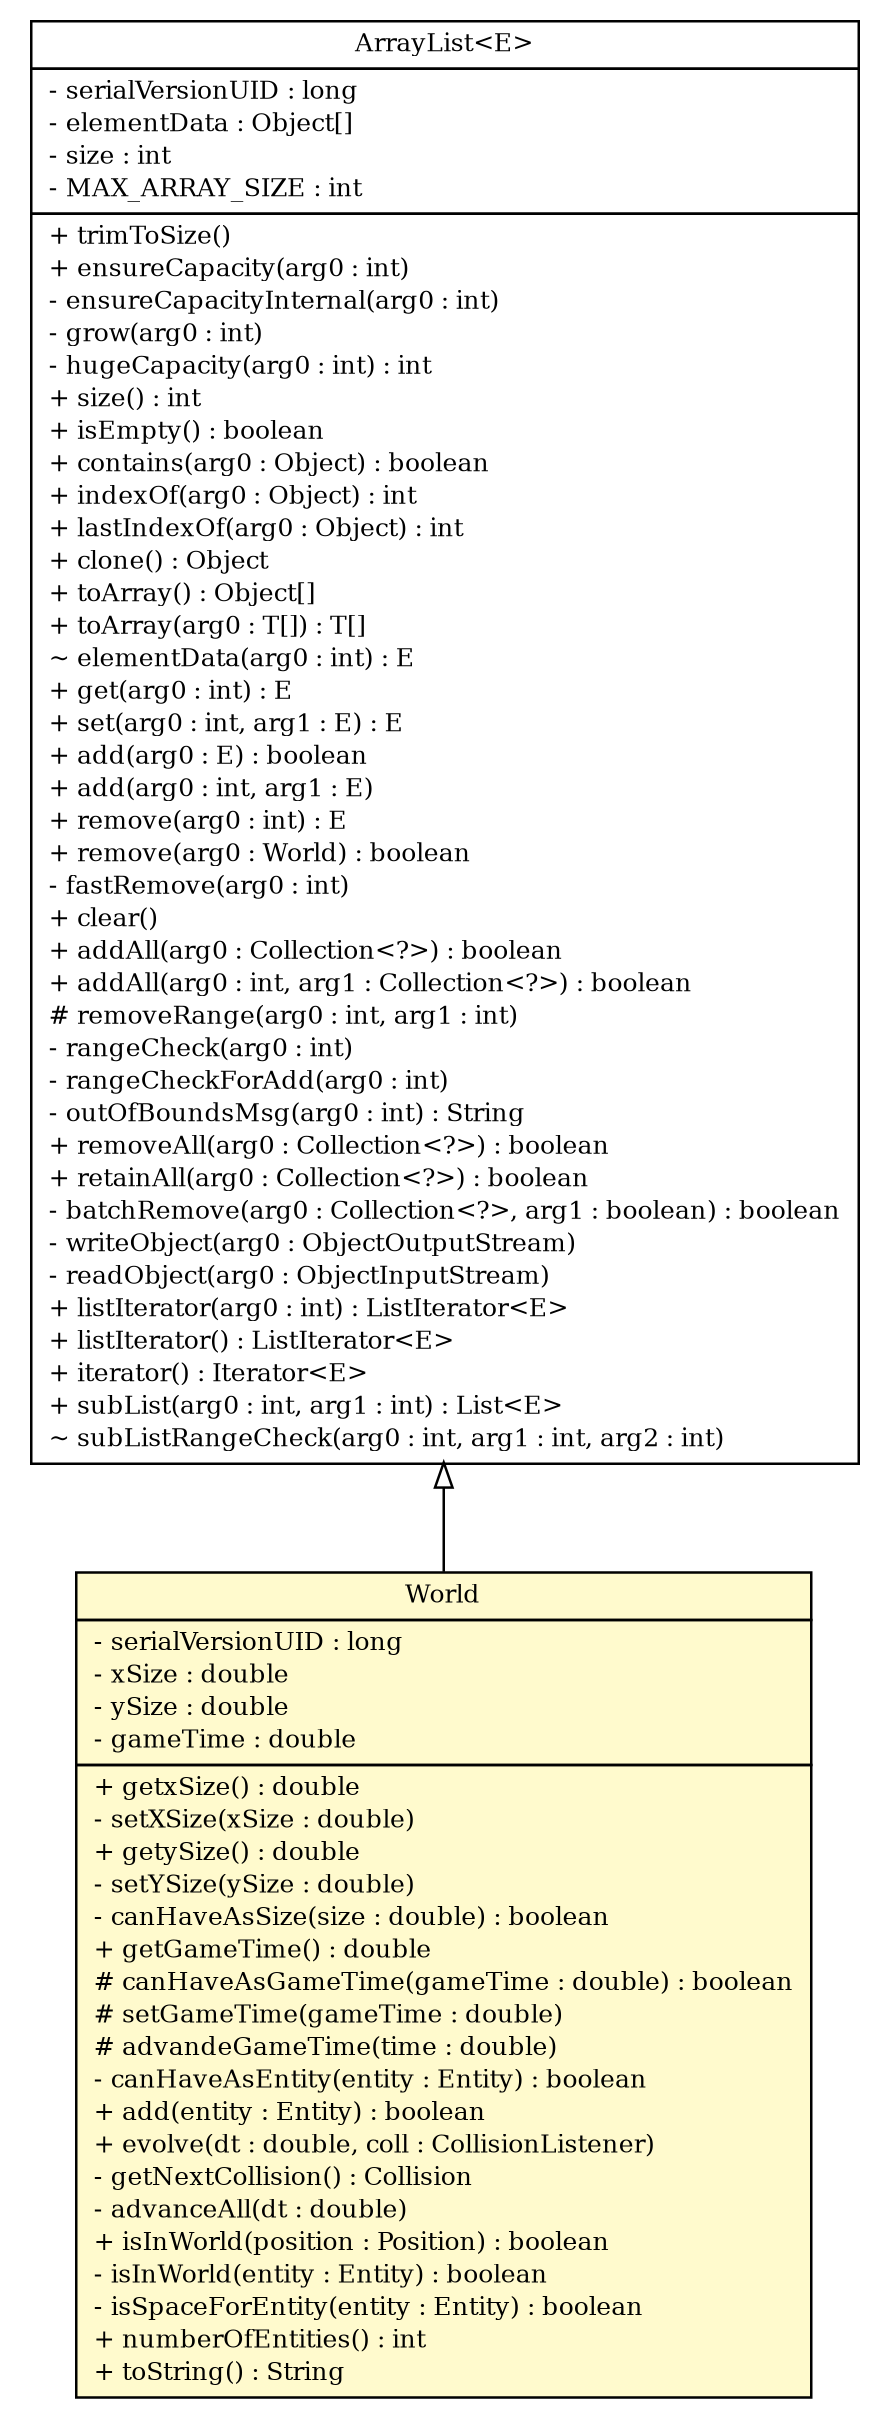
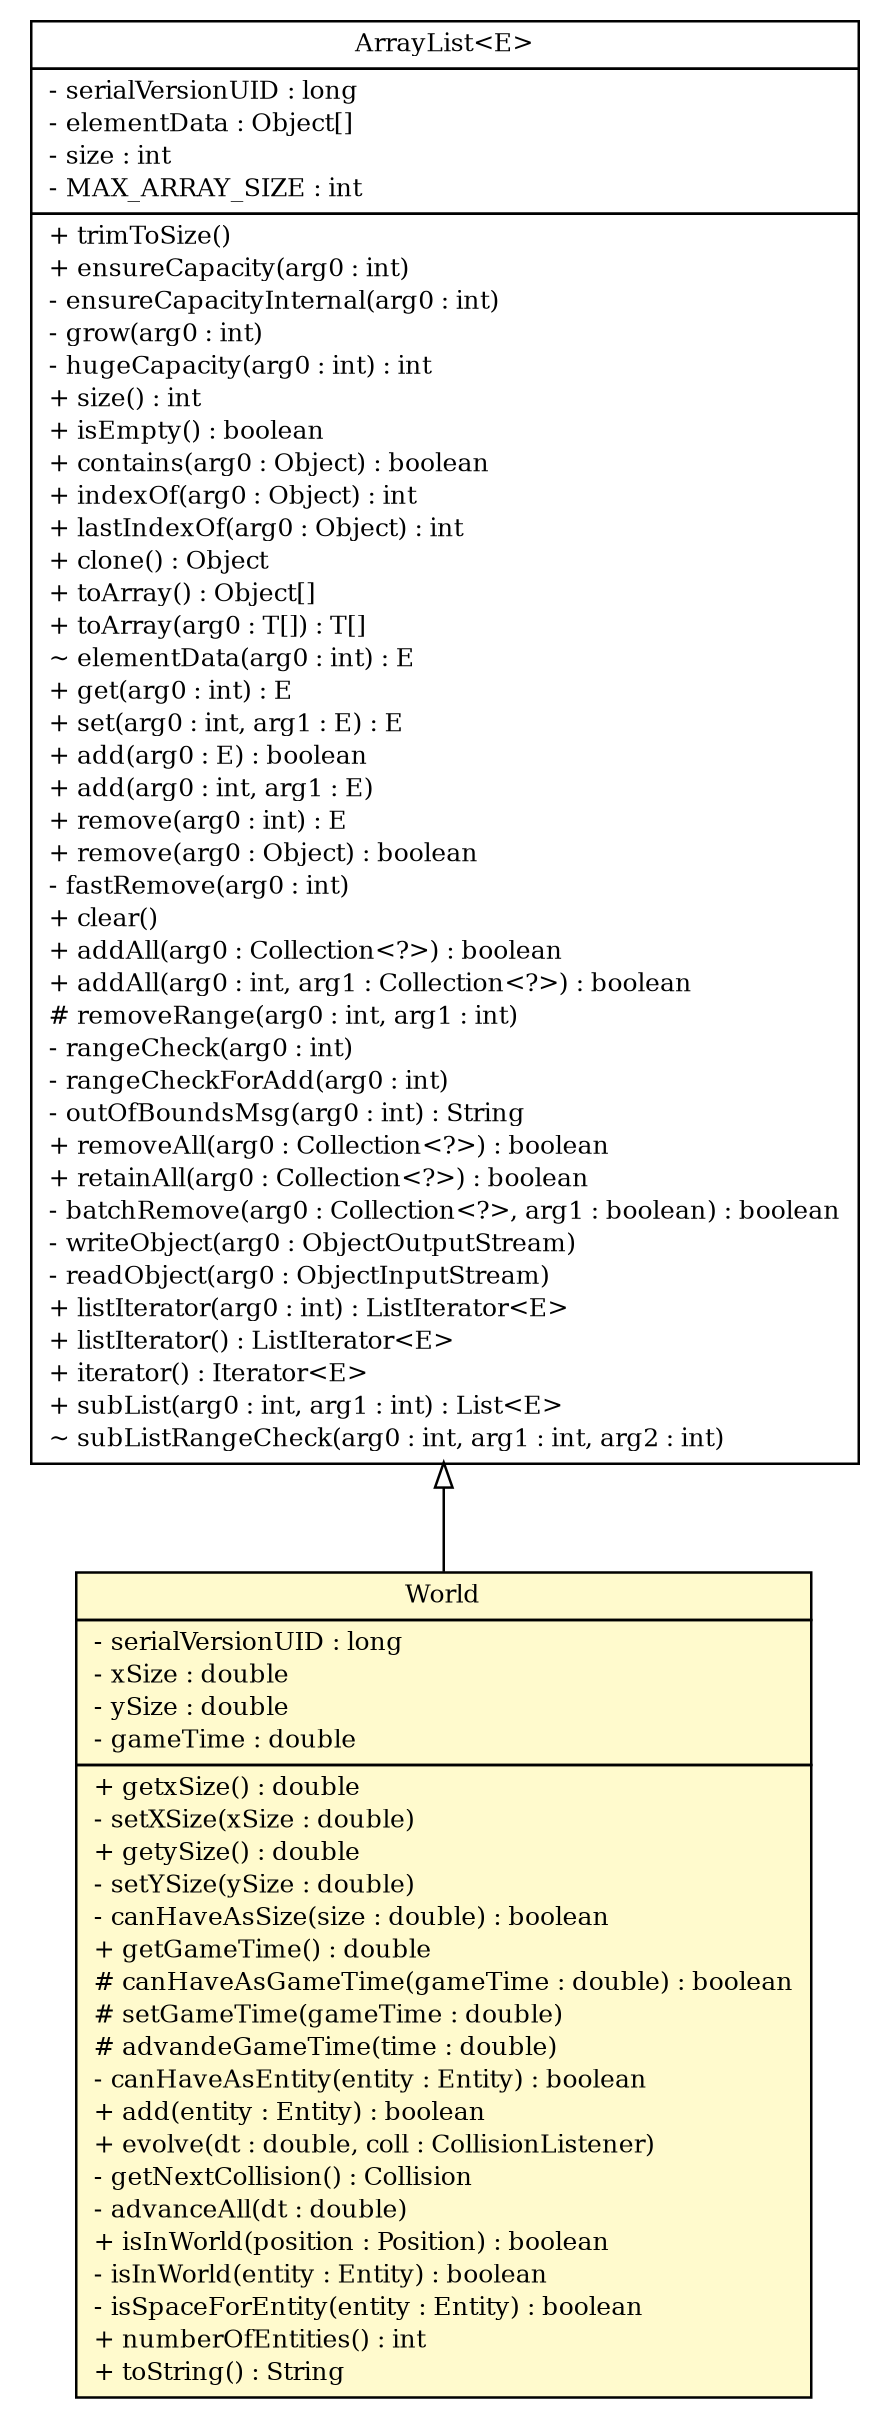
(260, 854) -> (264, 854)
